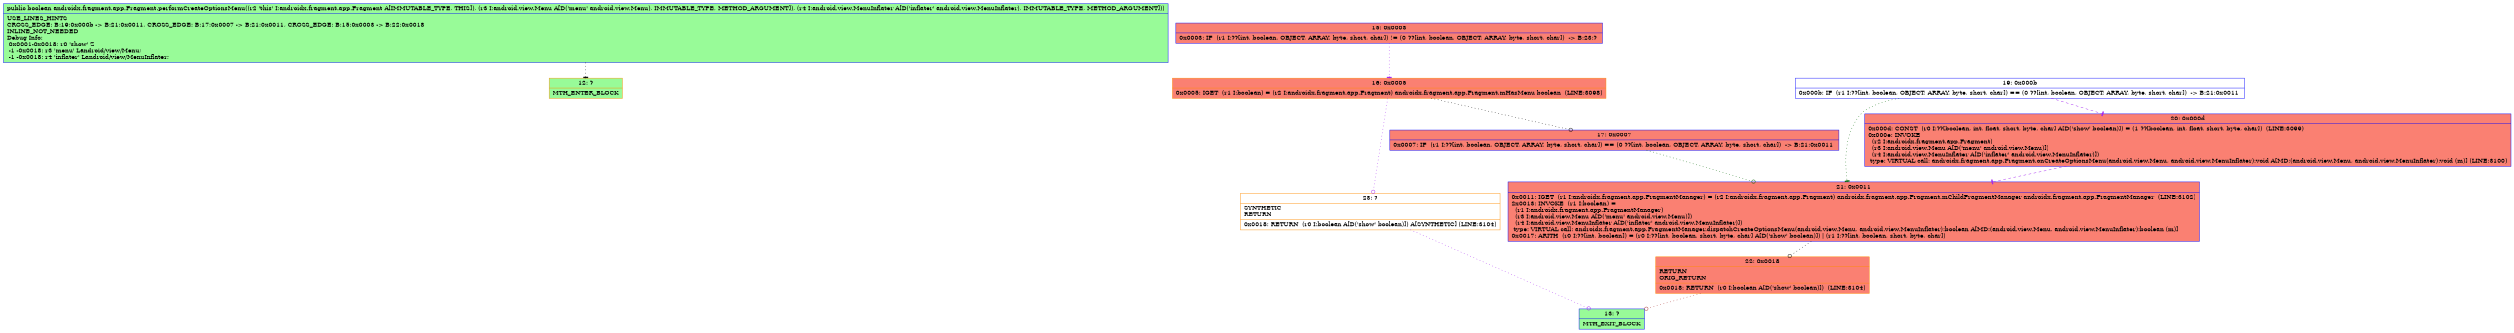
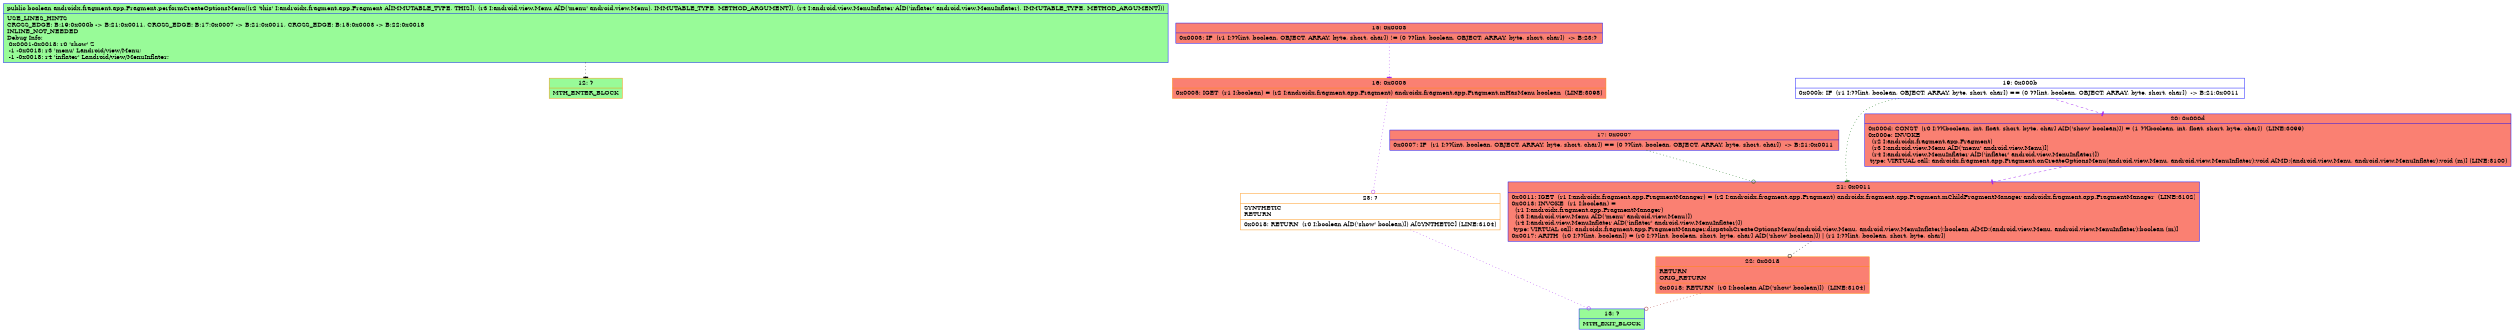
(1500, 114) -> none
(1565, 204) -> (1565, 204)
